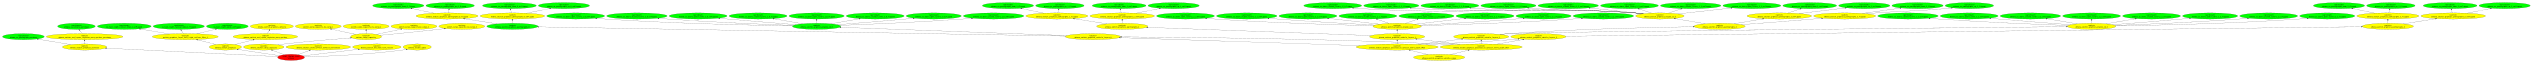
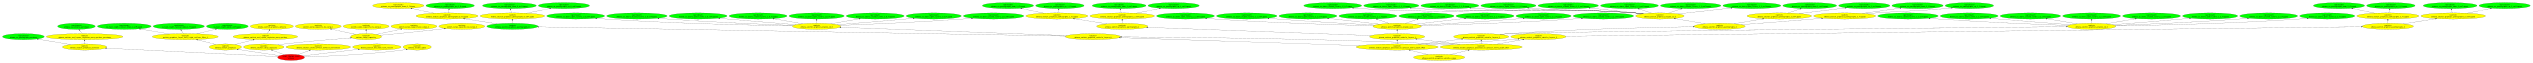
(398, 6) -> (398, 6)
(817, 26) -> (817, 26)
